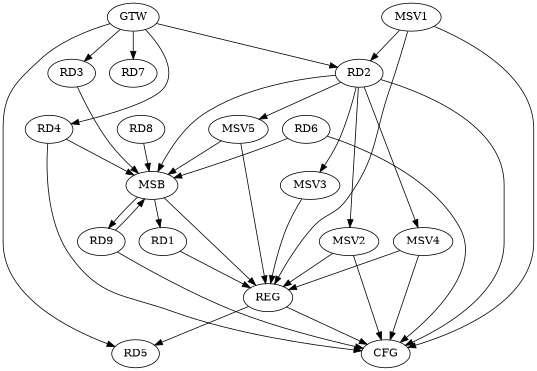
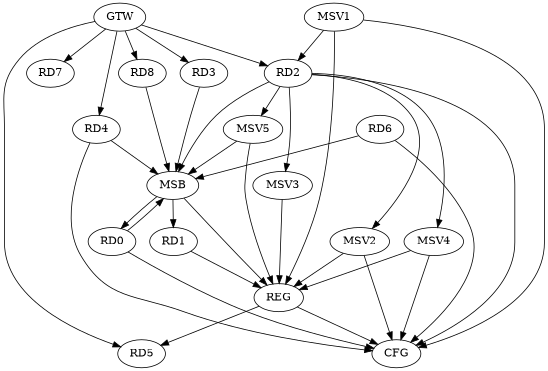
none -> (130, 42)
(101, 242) -> (112, 242)
